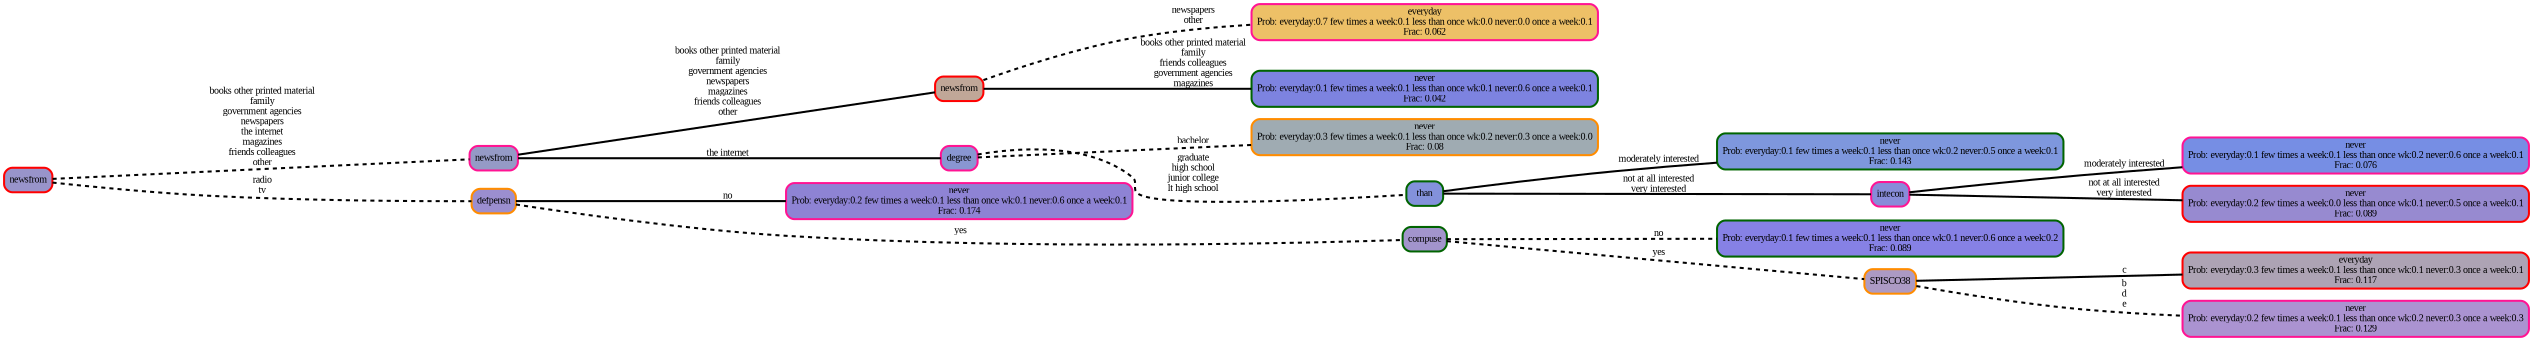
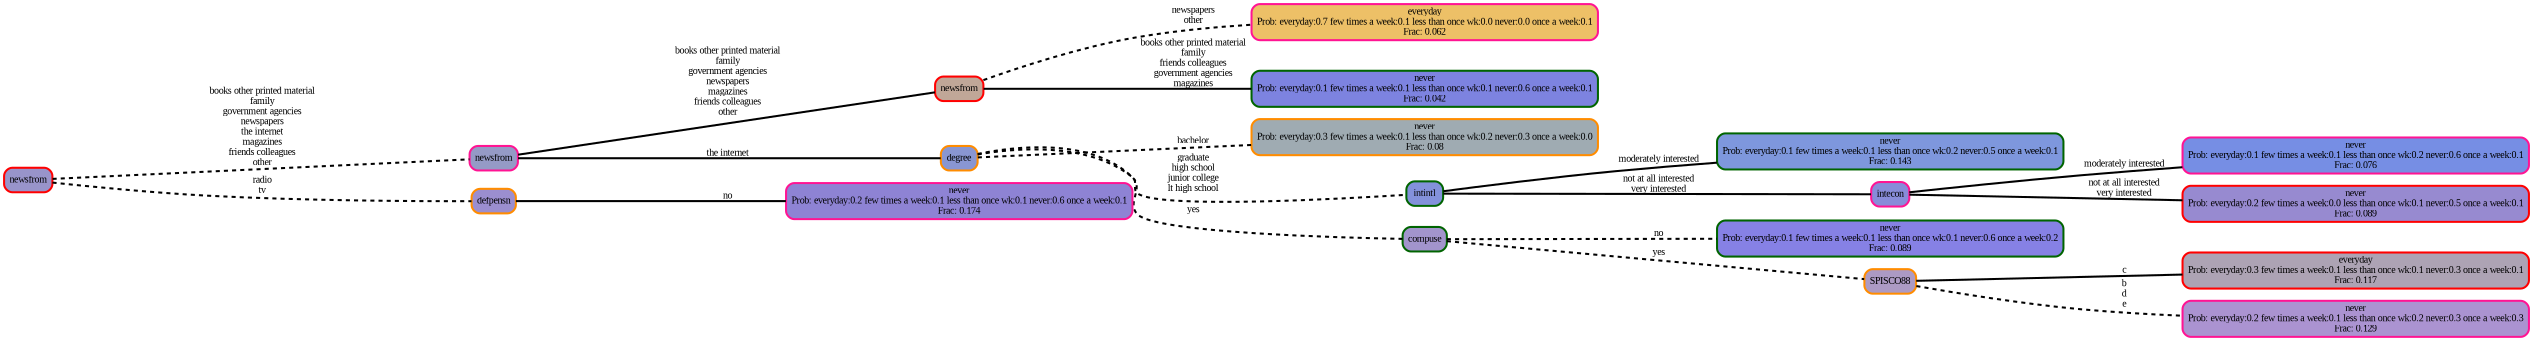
(959, 158) -> (959, 158)
(1425, 194) -> (1425, 194)
(958, 243) -> (1169, 224)
(1890, 281) -> (1890, 281)
